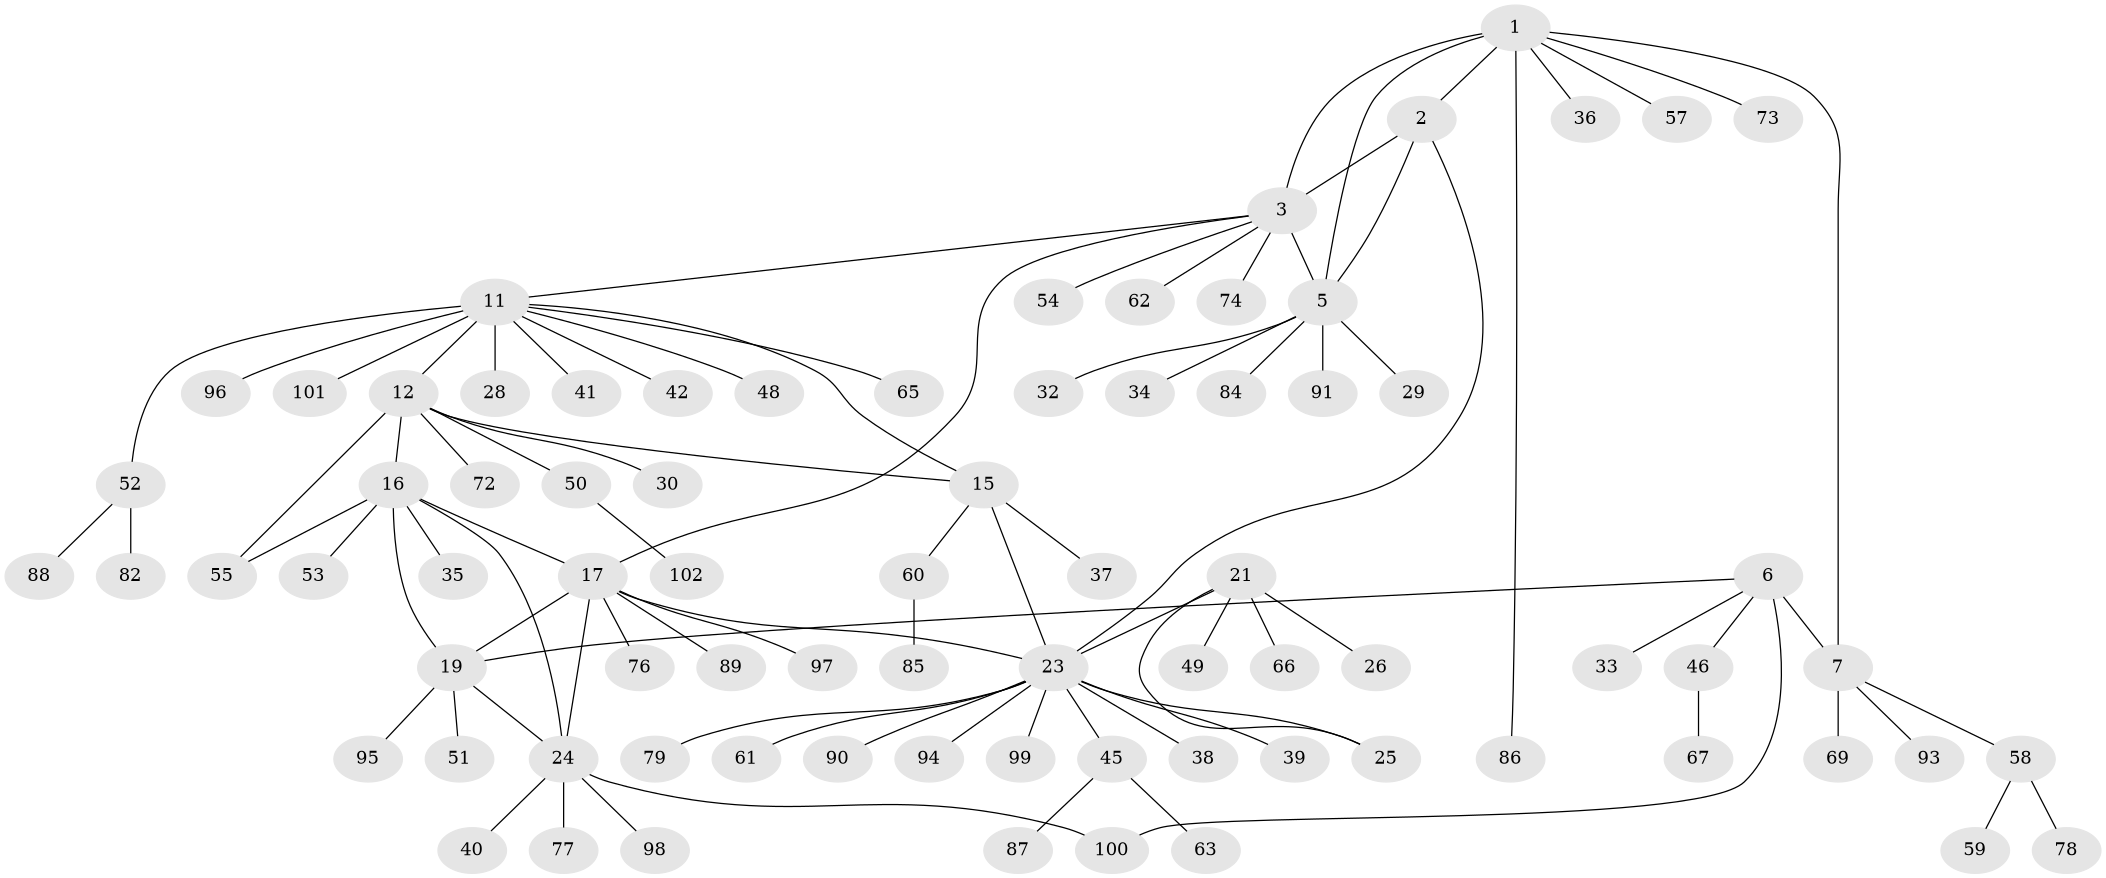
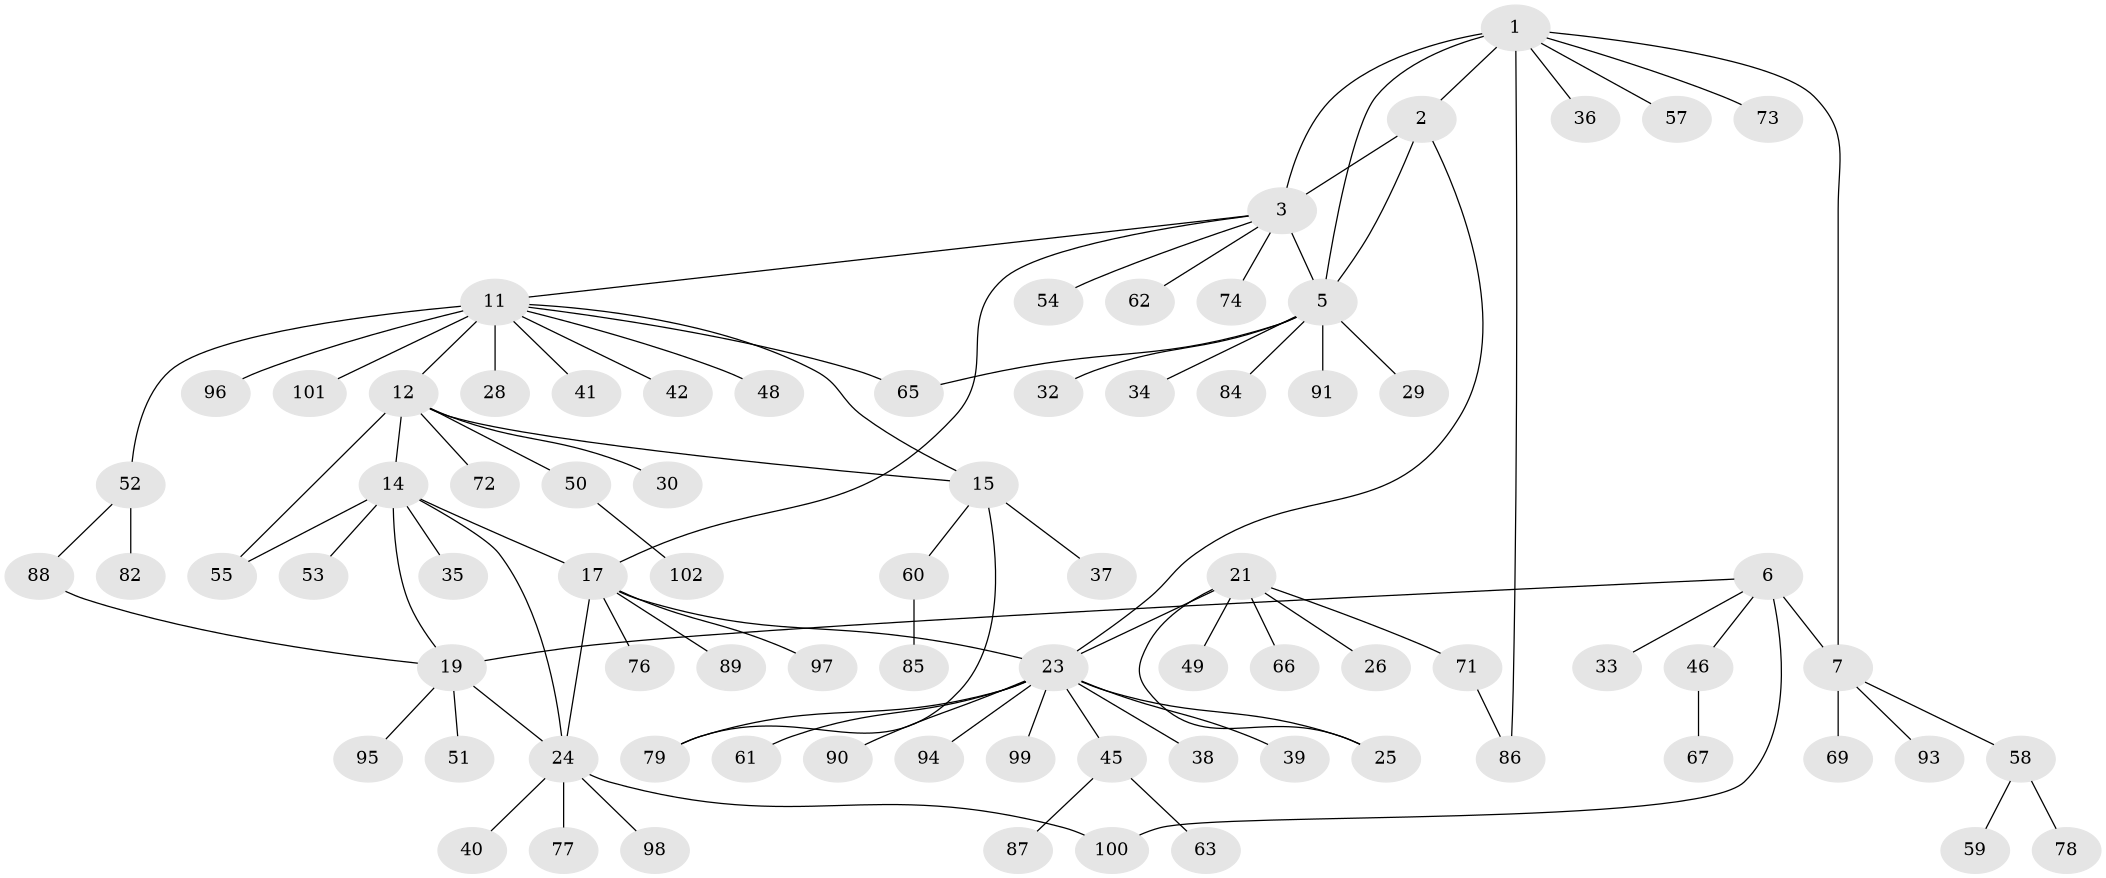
none -> (1111, 356)
(394, 485) -> (394, 485)
(1019, 576) -> (958, 692)
(522, 622) -> (240, 637)
none -> (1467, 668)
